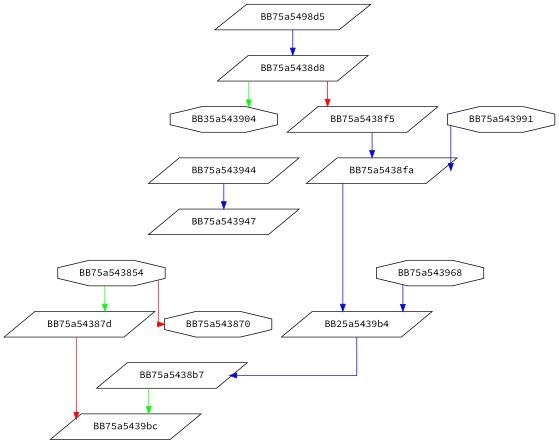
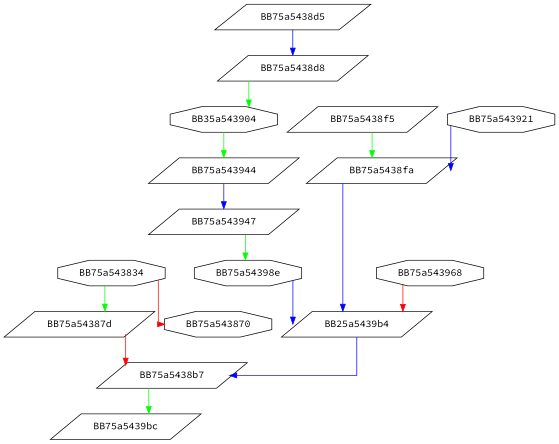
(293, 17) -> (293, 17)
(328, 90) -> none
(501, 119) -> (501, 119)
none -> (224, 141)
(372, 141) -> (372, 141)
(111, 273) -> (111, 273)
none -> (248, 273)
(403, 295) -> (403, 295)
(76, 375) -> (126, 346)
